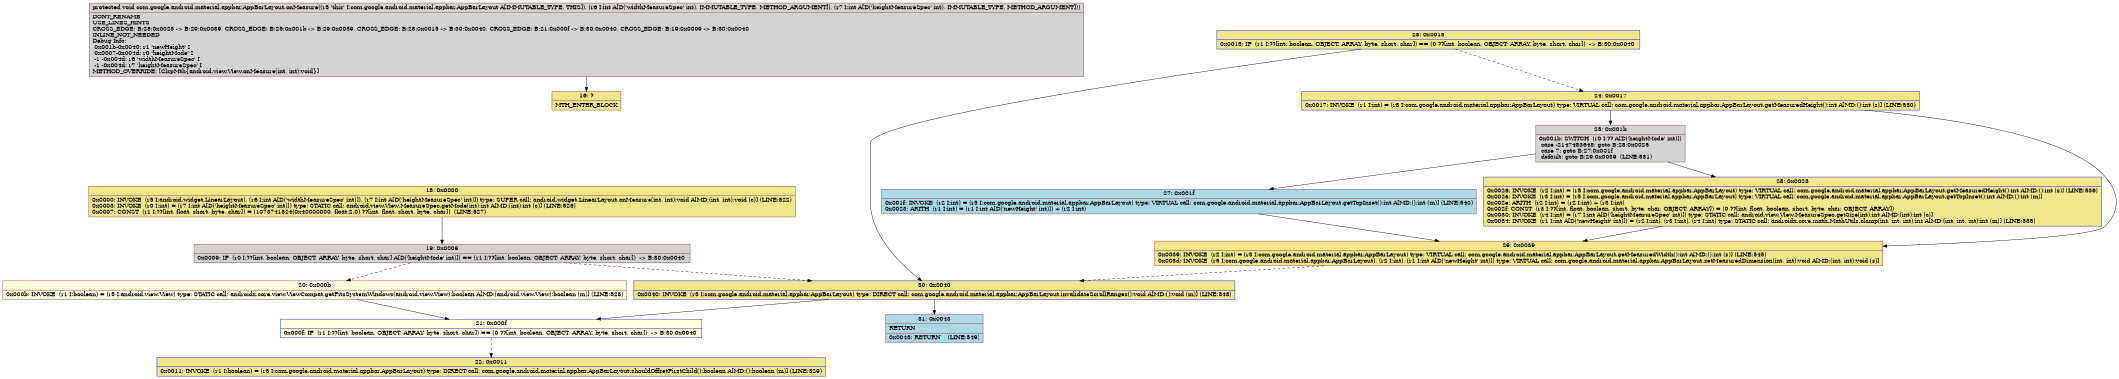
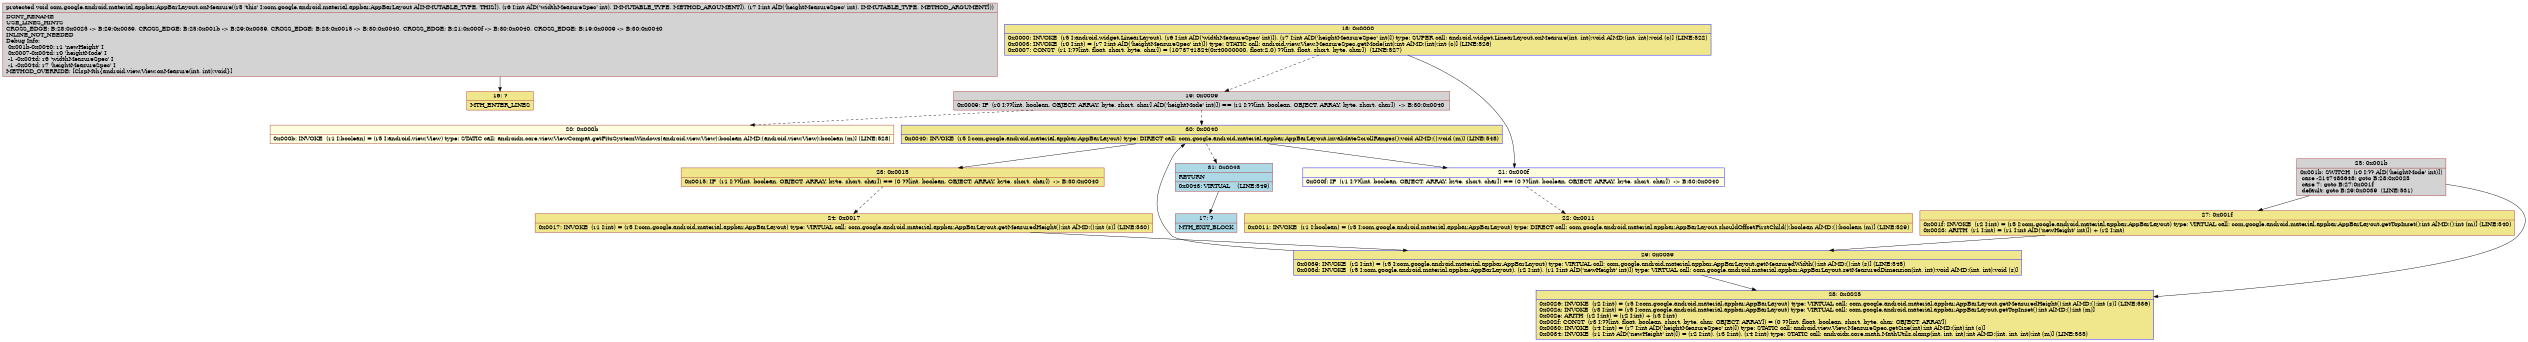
(1428, 40) -> (893, 177)
(1038, 98) -> (1049, 156)
(1610, 101) -> (844, 223)
(586, 105) -> (500, 105)
(1610, 116) -> none
(442, 202) -> (1358, 40)
(1179, 202) -> (2217, 223)
none -> (1206, 223)
(442, 228) -> (1274, 73)
(1625, 233) -> (1727, 282)
(1519, 253) -> (1658, 263)
(1204, 273) -> (1172, 236)
(934, 305) -> (1211, 152)
(401, 309) -> (1478, 95)
(934, 338) -> (1224, 186)
(491, 367) -> (1578, 223)
